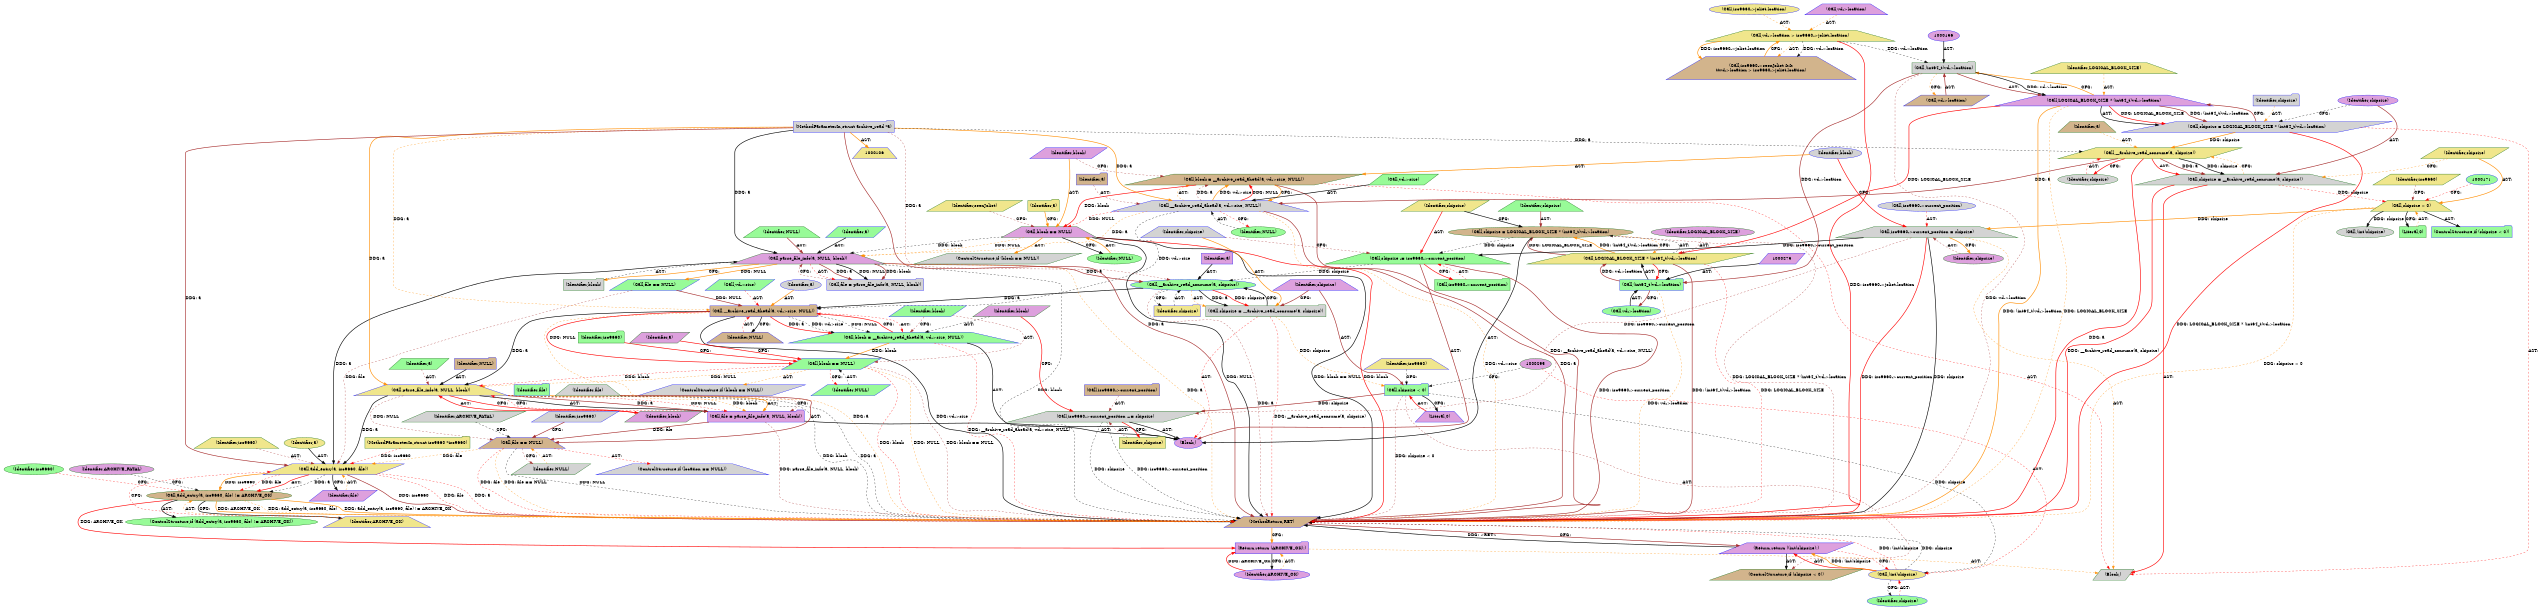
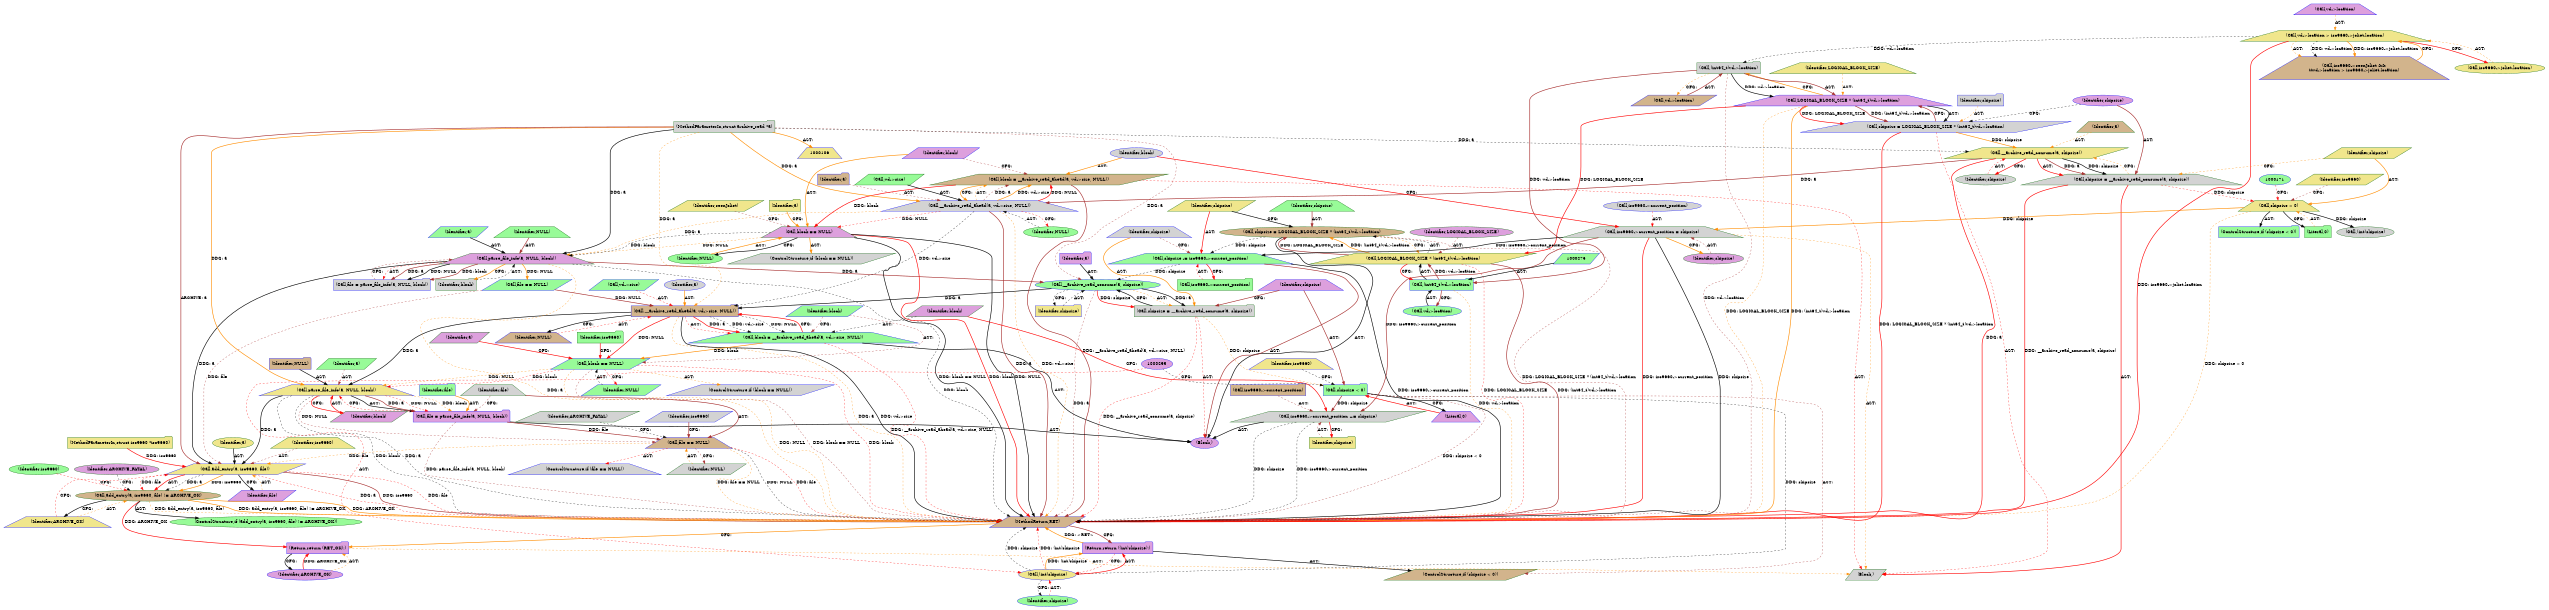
(1754, 9) -> (2500, 68)
(1944, 36) -> none
none -> (2445, 49)
(844, 127) -> (724, 127)
(1418, 259) -> (1201, 259)
(1782, 259) -> (1576, 259)
(1069, 267) -> none
(193, 298) -> (194, 298)
(1557, 337) -> (1443, 275)
(1536, 364) -> (1157, 364)
(1592, 427) -> (1478, 504)
(377, 456) -> (154, 461)
(682, 469) -> (585, 469)
(1522, 540) -> (1065, 538)
(1272, 548) -> (318, 548)
(1786, 548) -> (1118, 548)
